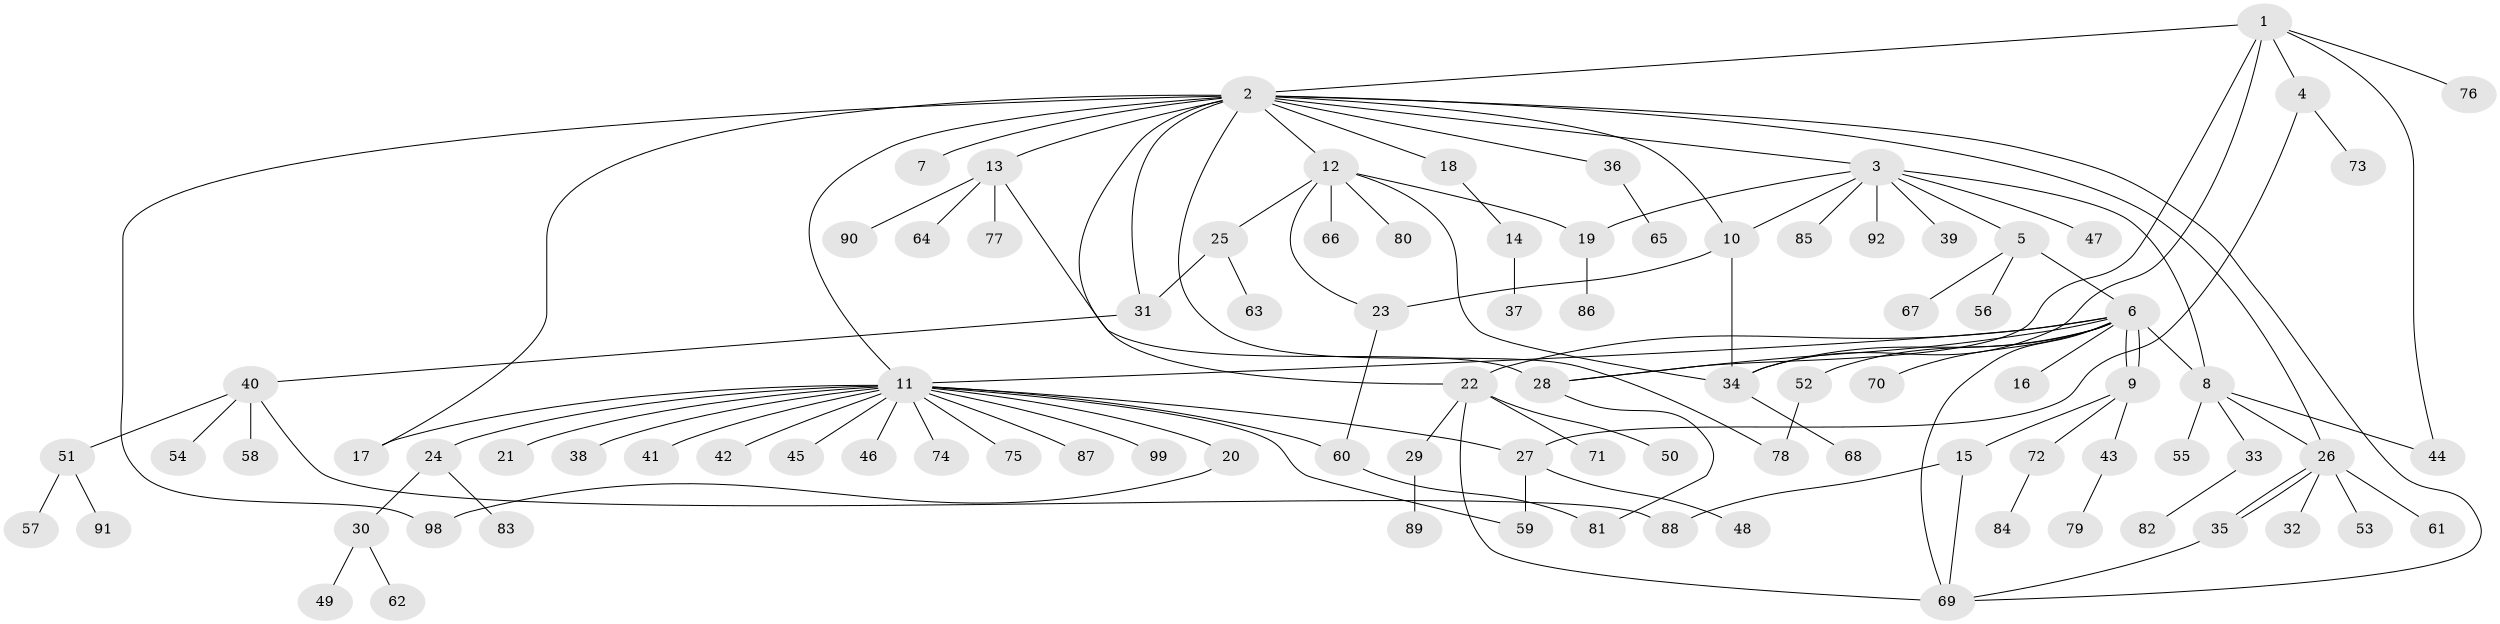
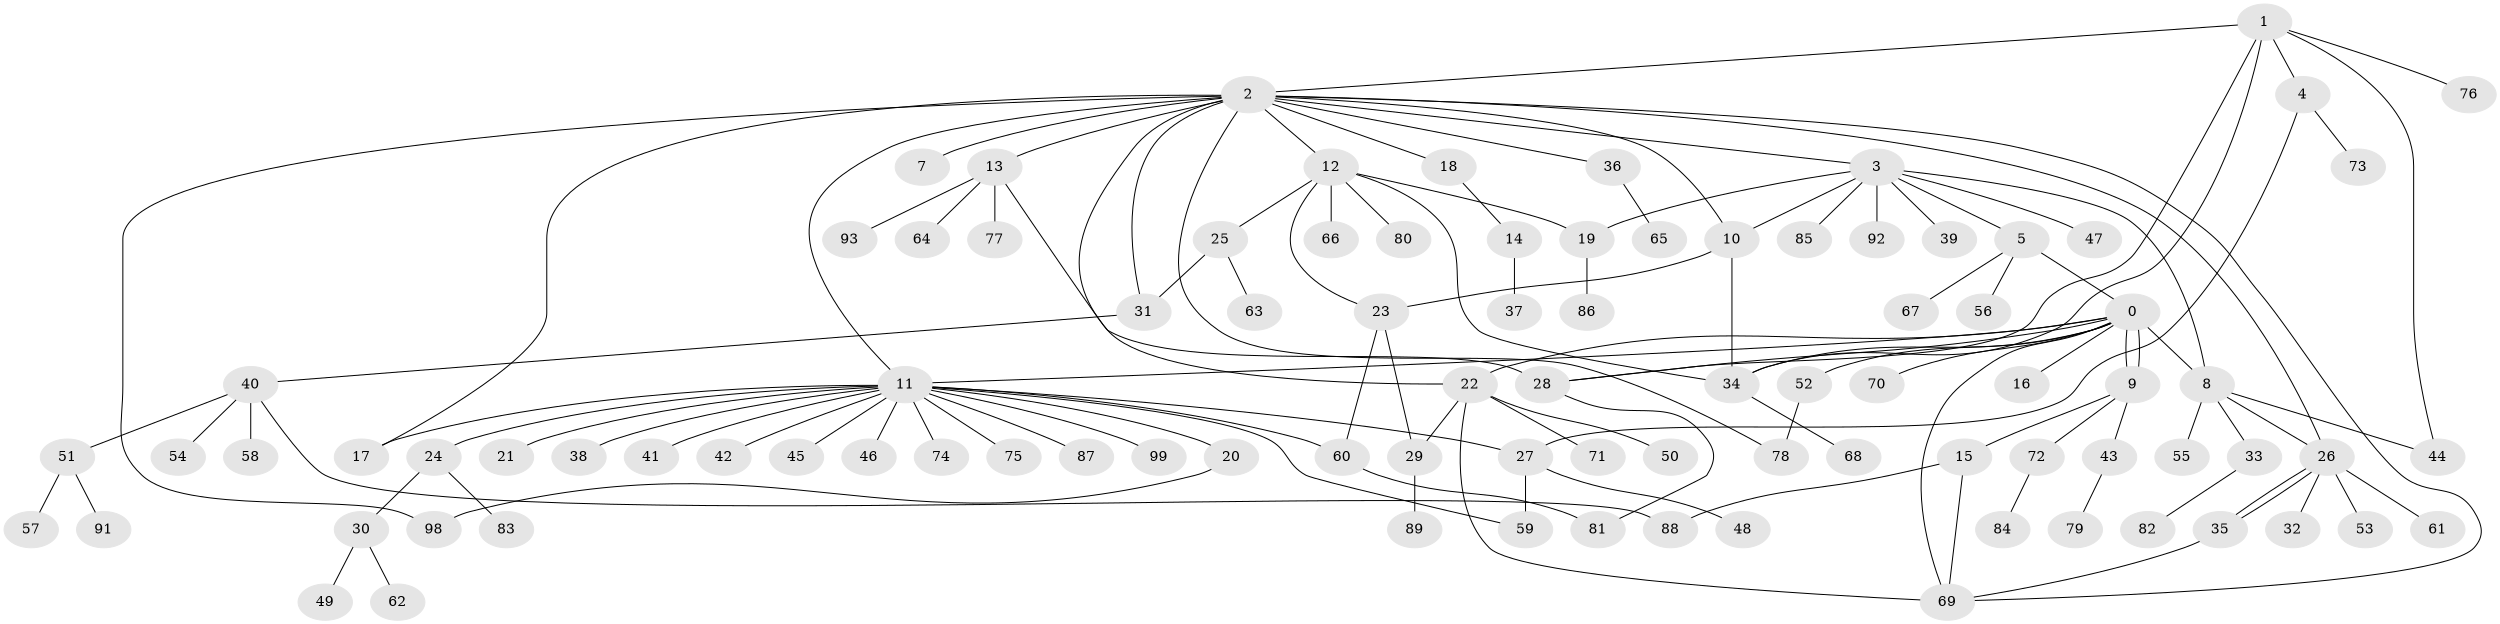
(850, 240) -> (850, 240)
(2133, 312) -> (2133, 312)
none -> (1399, 390)
